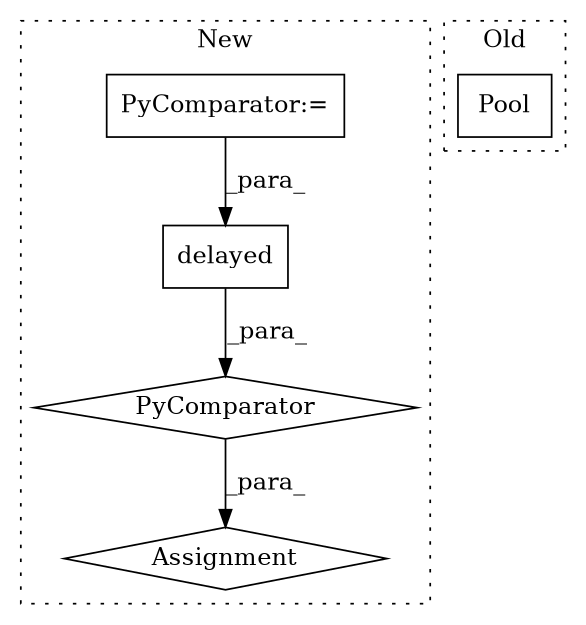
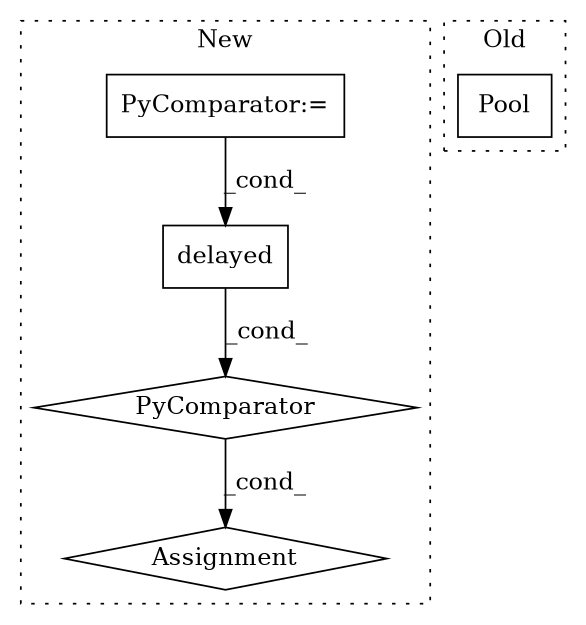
(265, 181) -> (265, 181)
(267, 332) -> (267, 332)
(265, 483) -> (265, 483)
